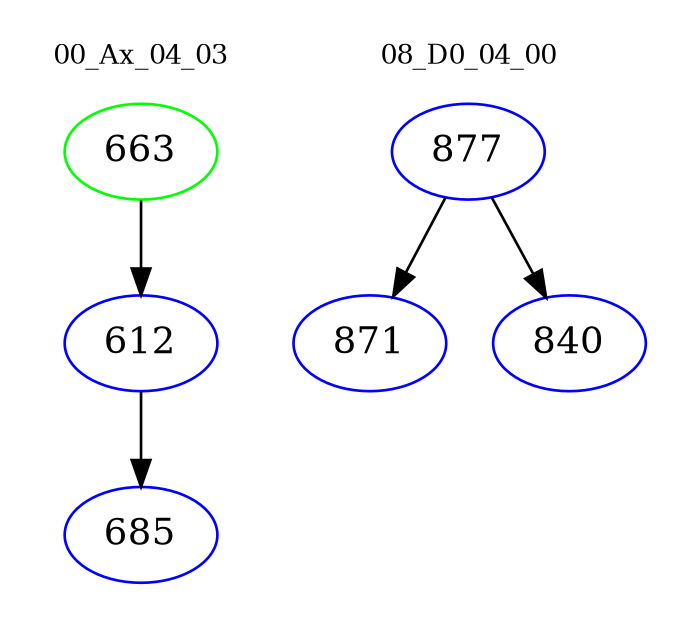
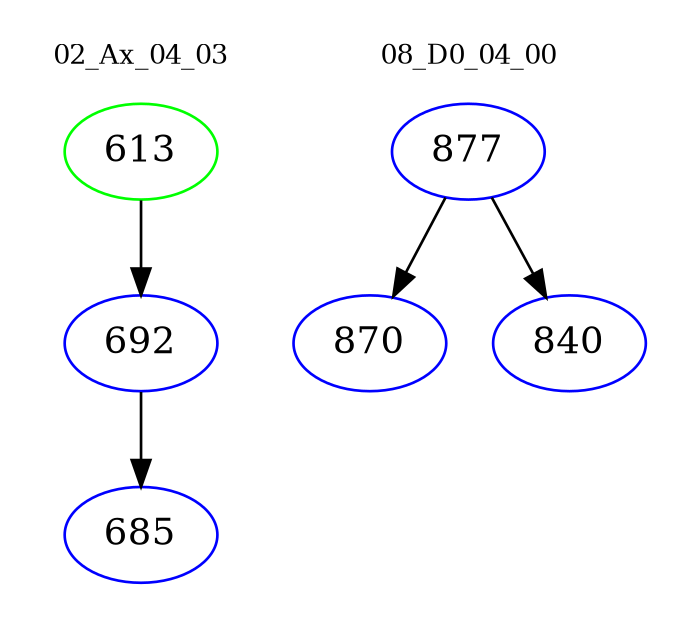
(141, 57) -> (141, 57)
(141, 152) -> (141, 152)
(141, 343) -> (141, 343)
(370, 343) -> (370, 343)
